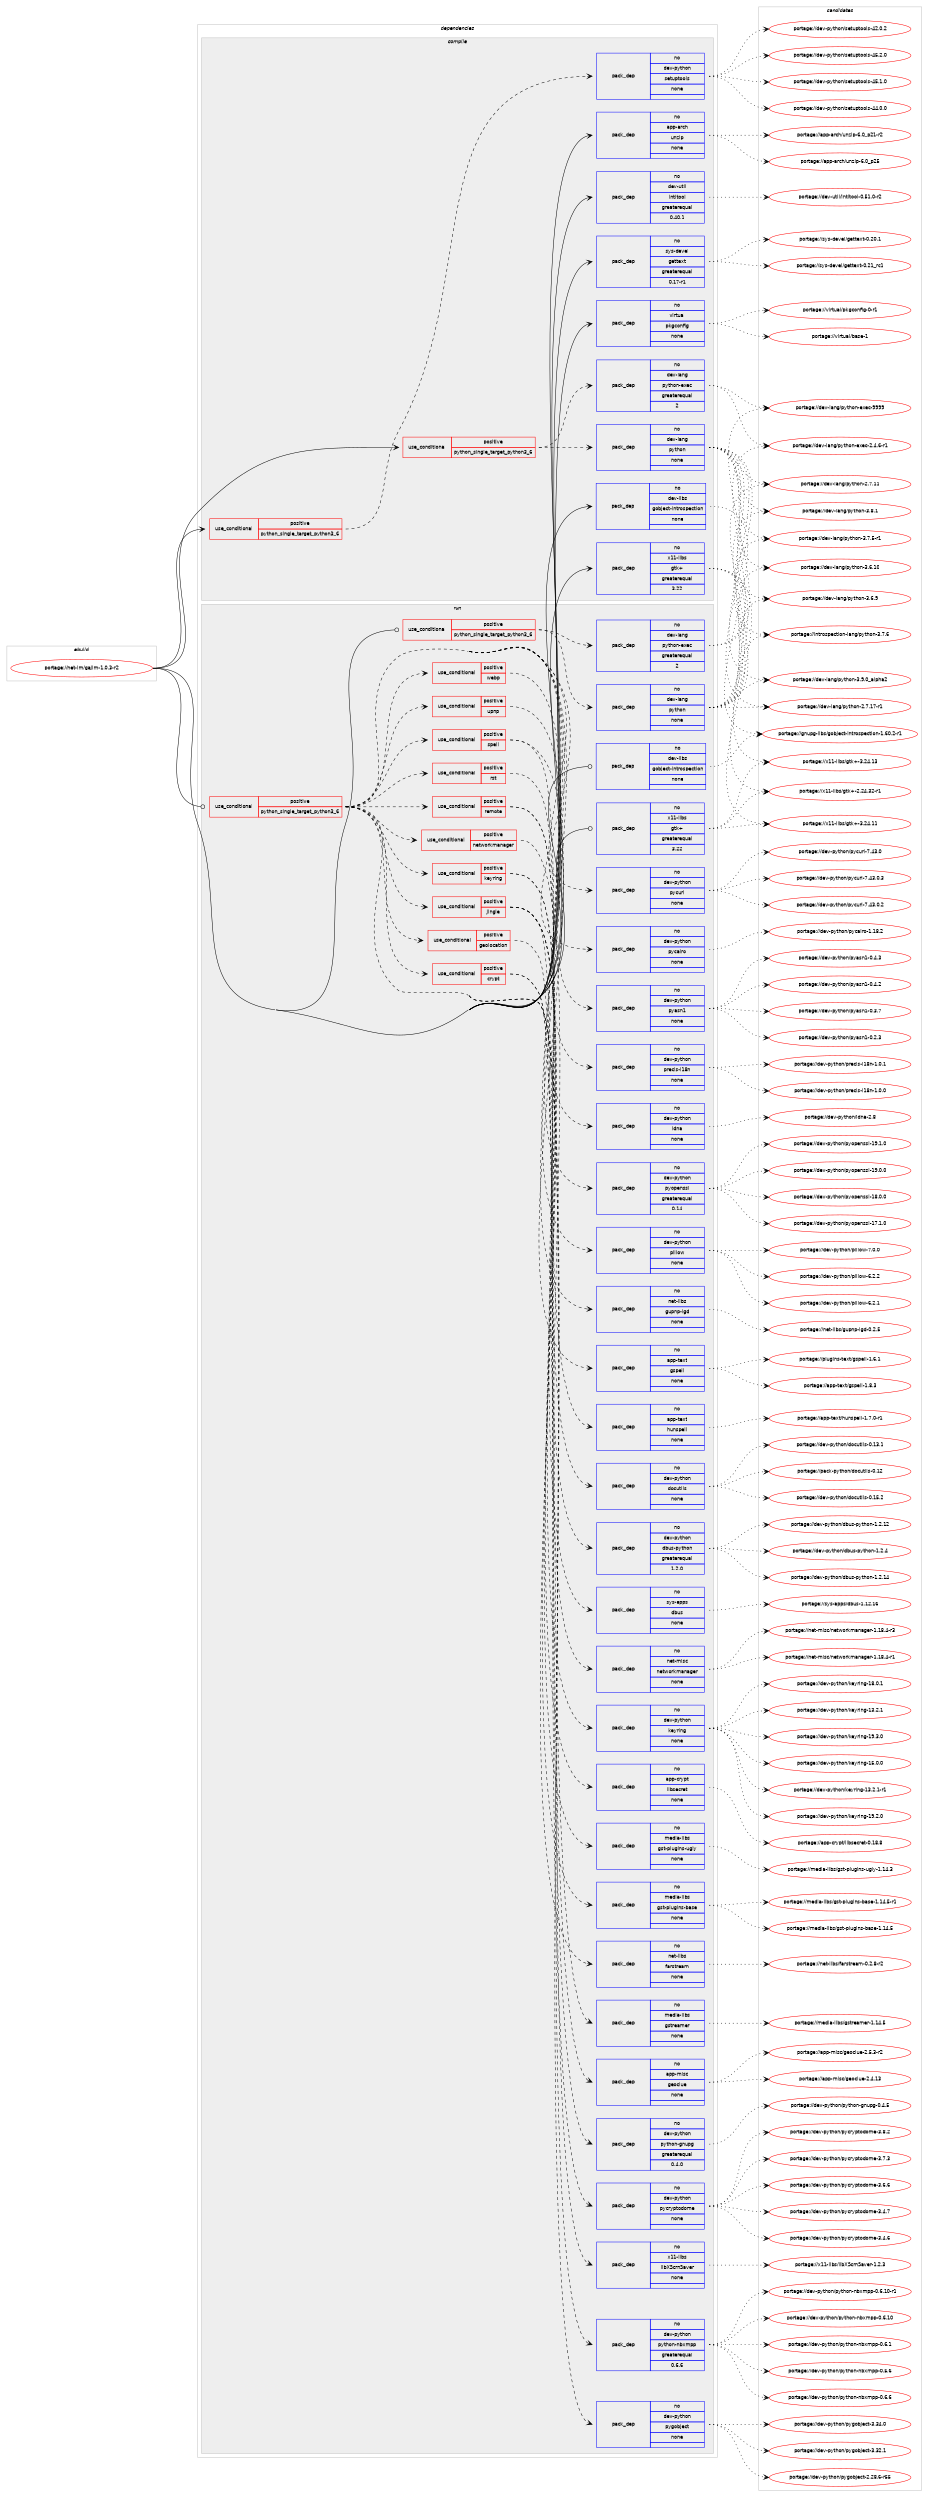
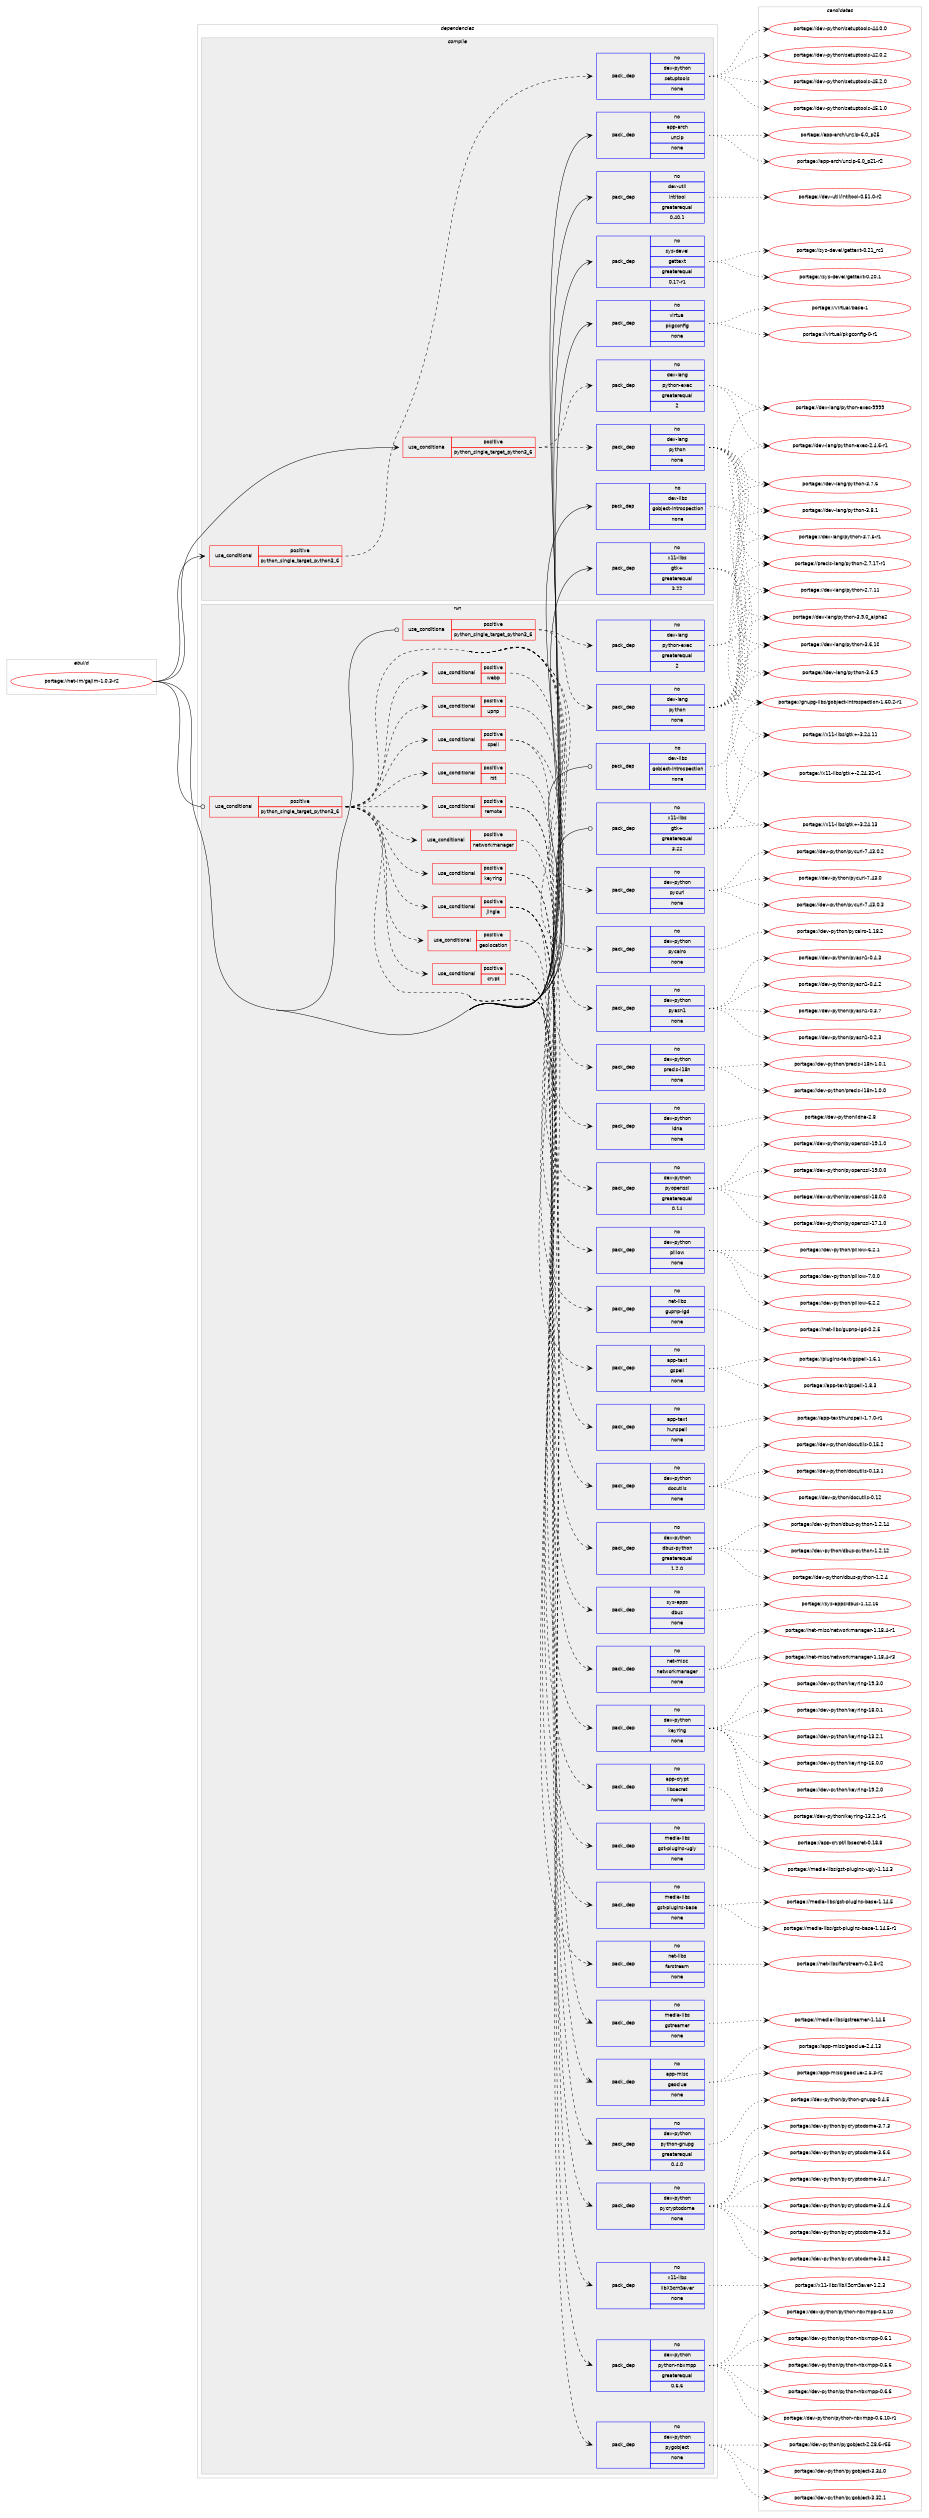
(840, 635) -> (840, 484)
(840, 707) -> (840, 564)
(840, 1472) -> (840, 1498)
none -> (840, 2233)
